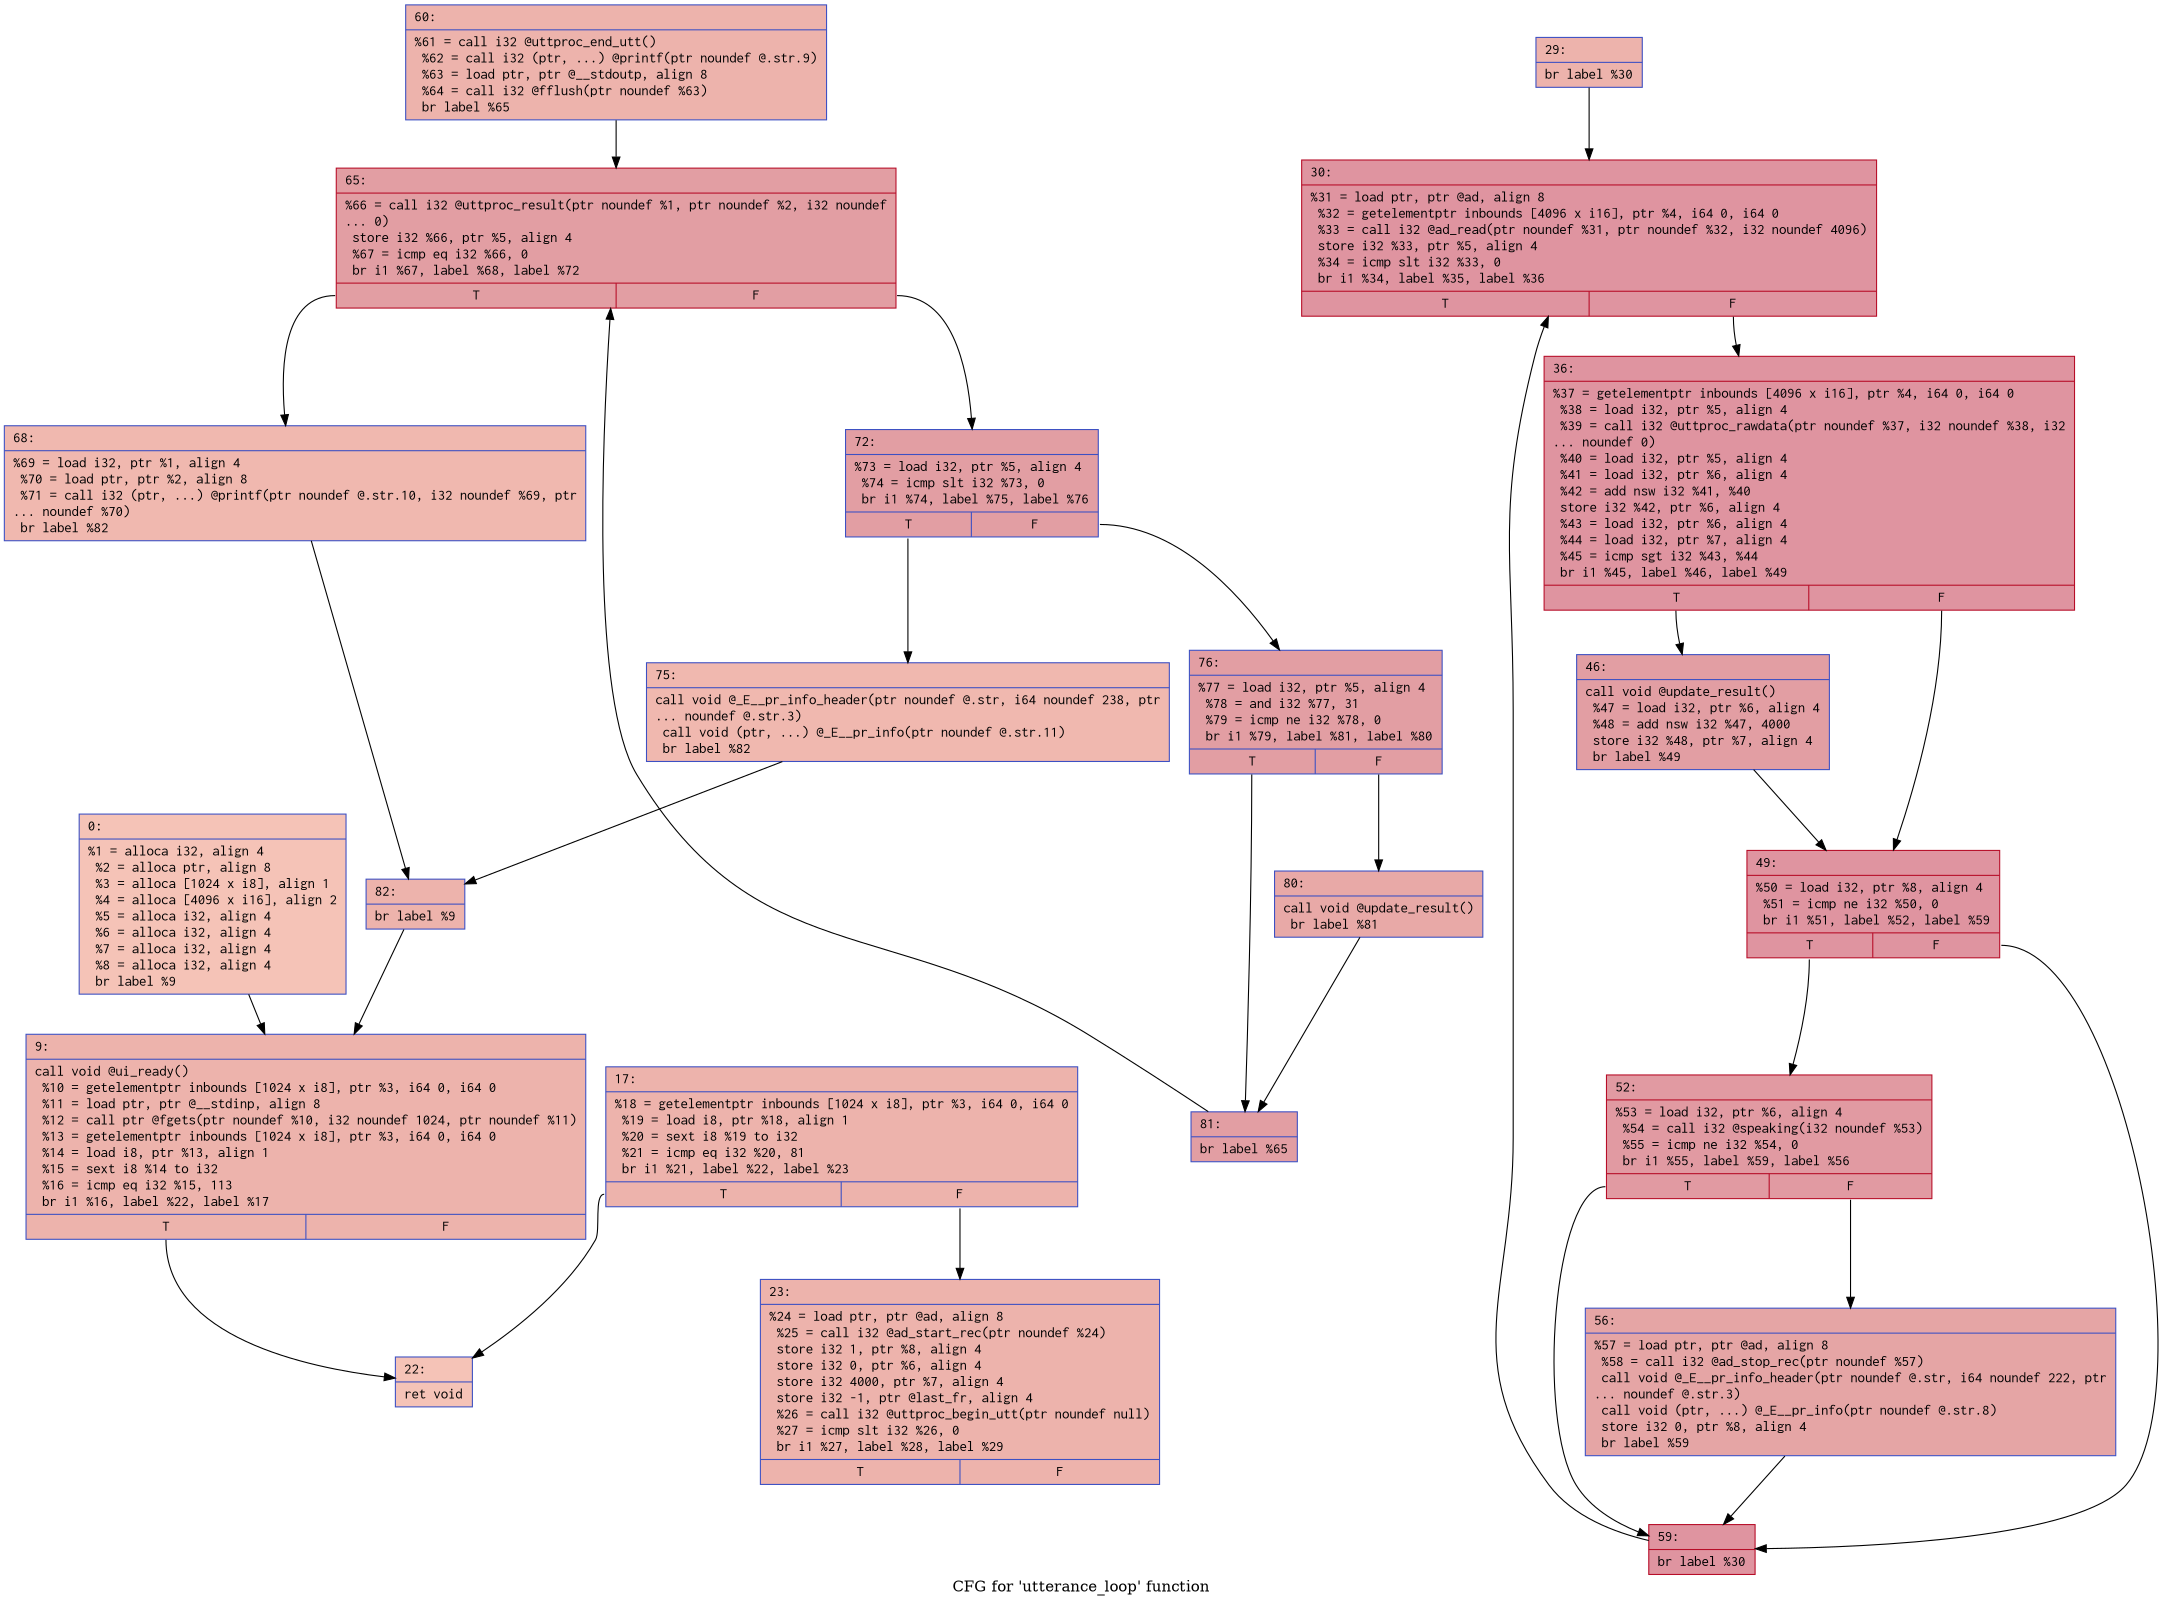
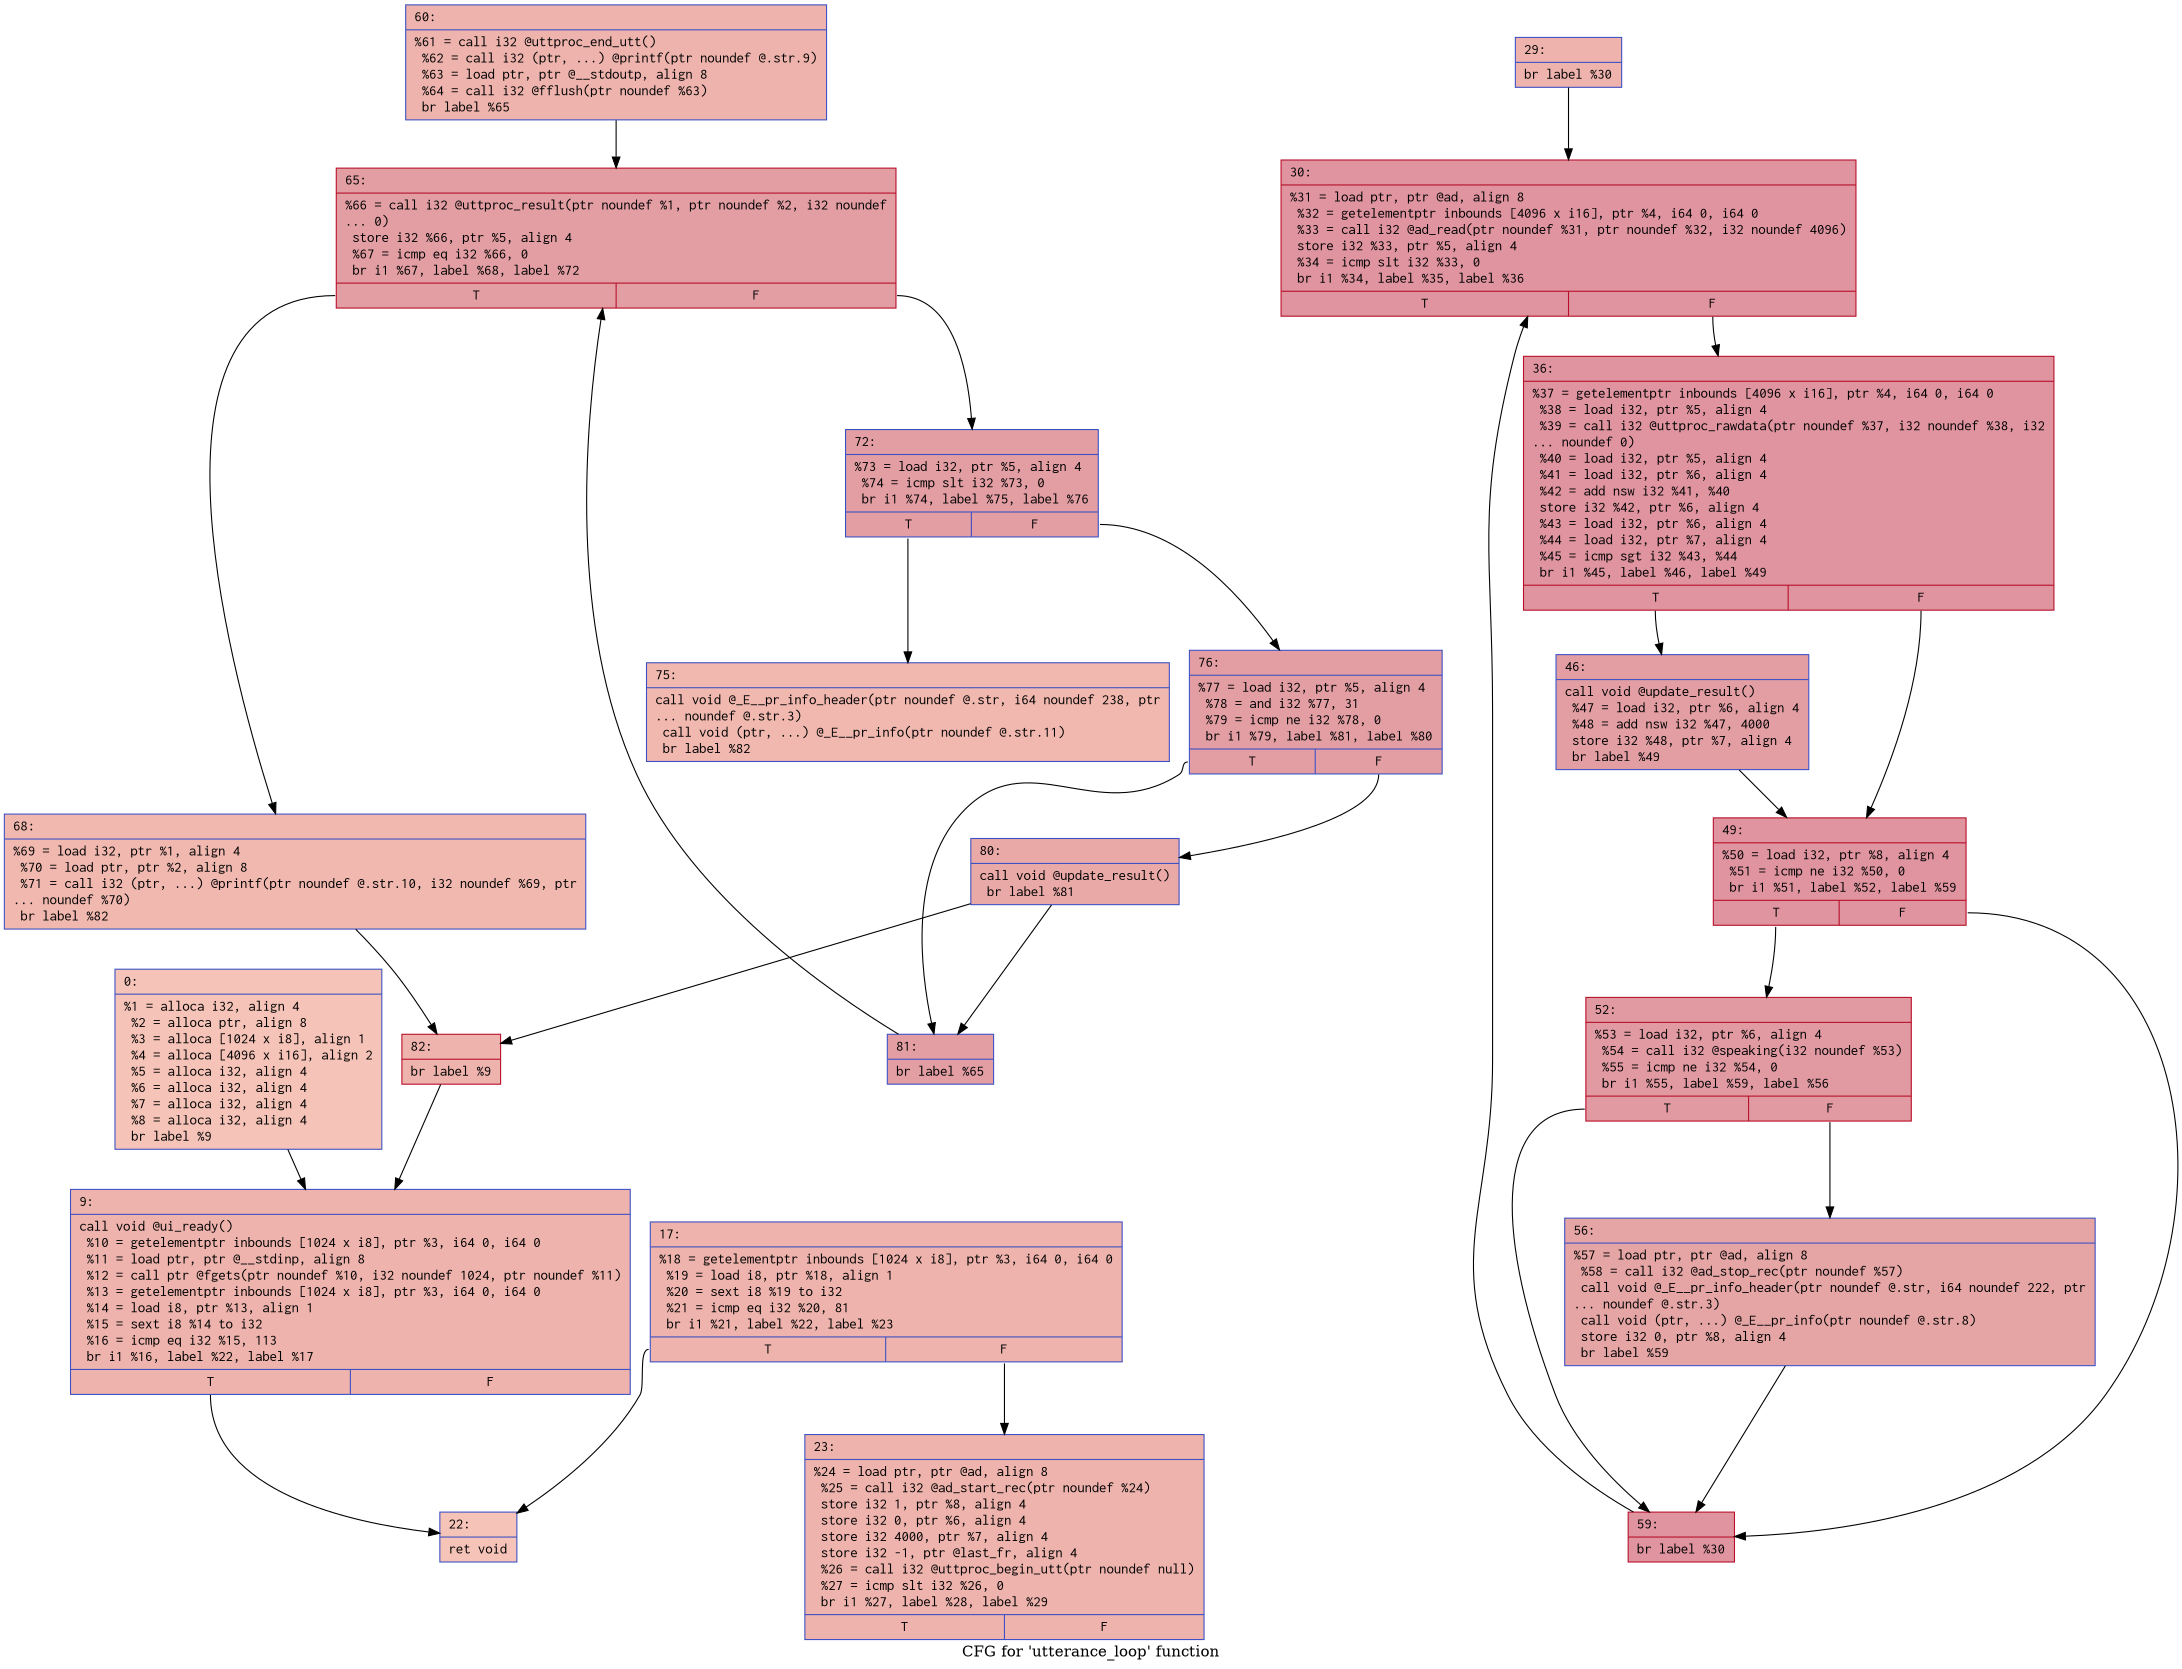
(629, 821) -> (741, 972)
(415, 904) -> (451, 1059)
